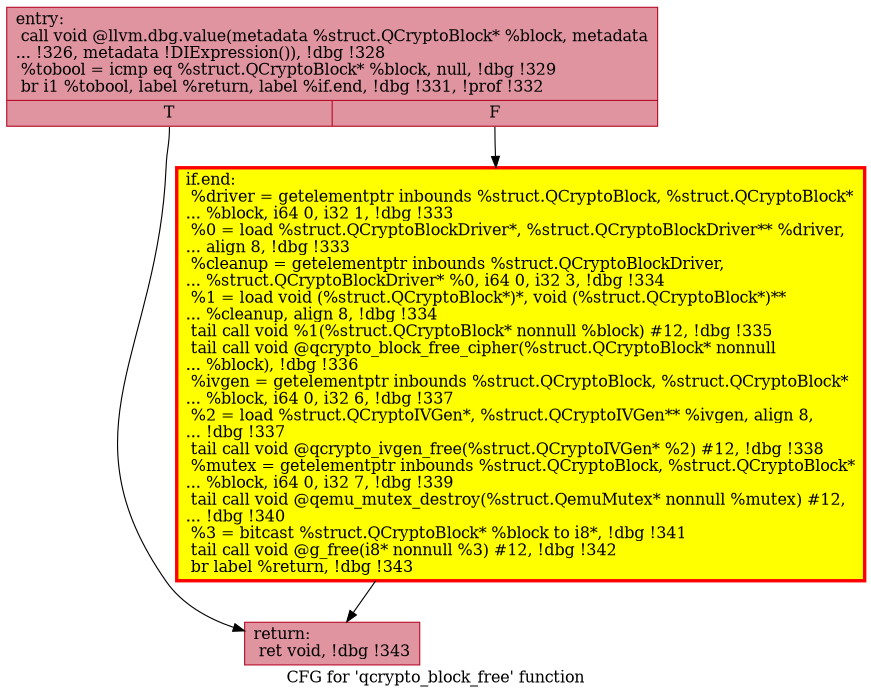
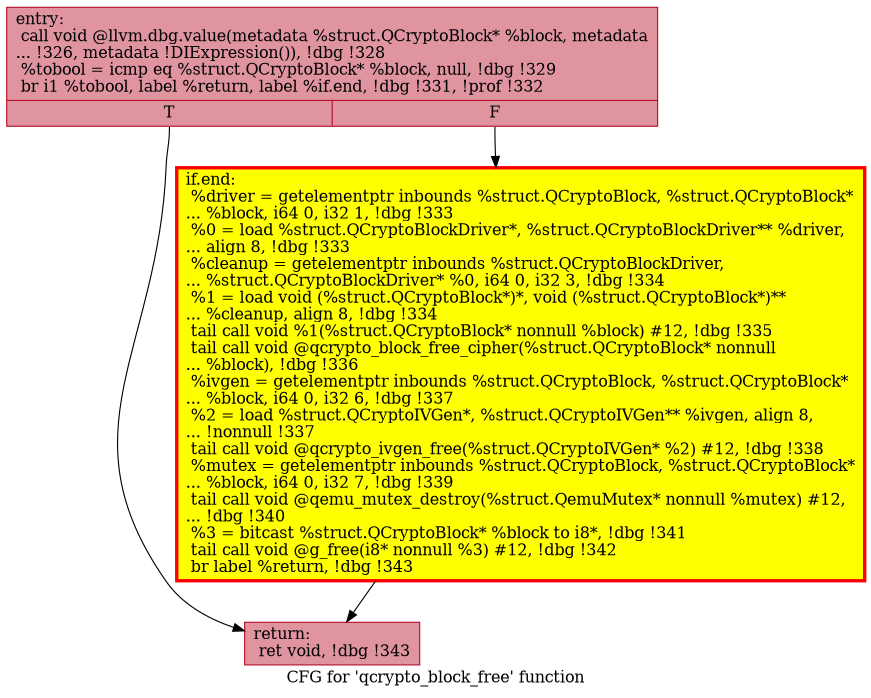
(236, 433) -> (250, 433)
